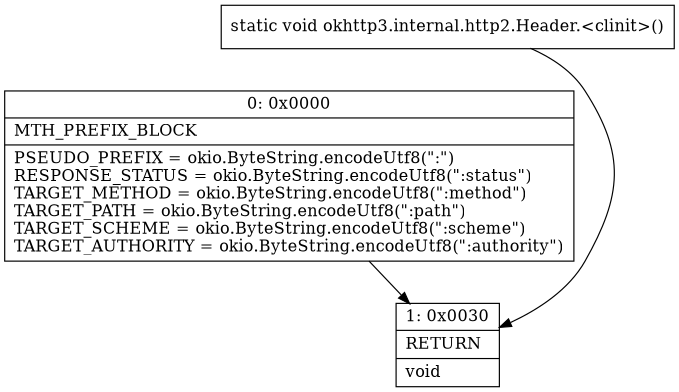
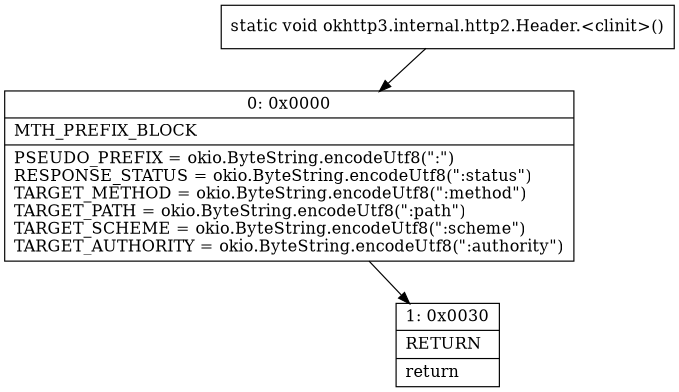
(613, 190) -> (407, 66)
(424, 372) -> (432, 372)
